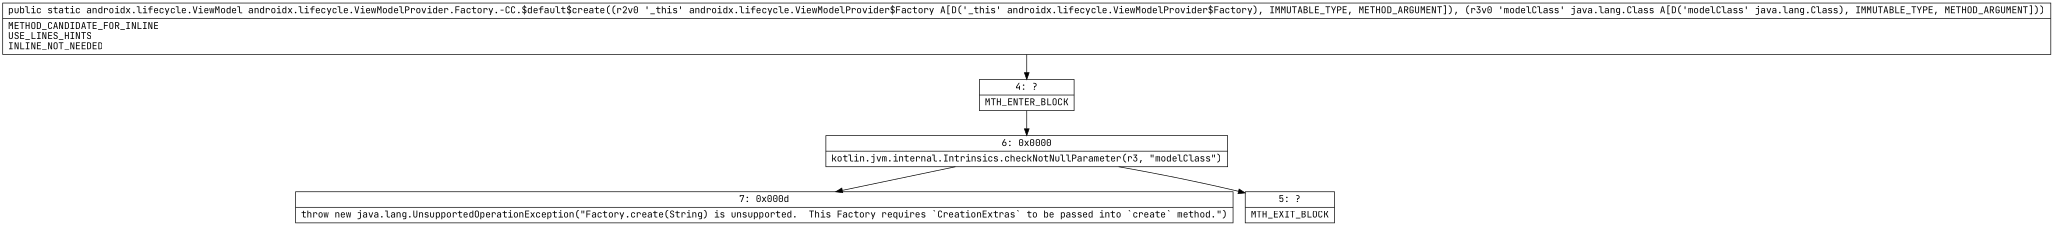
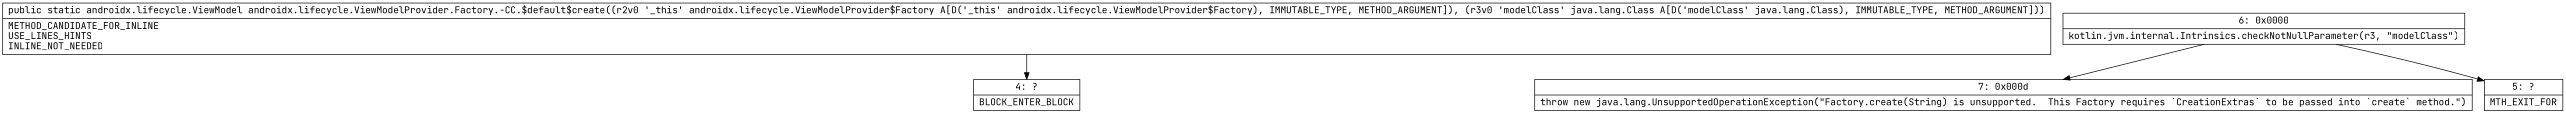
(1027, 102) -> (1027, 102)
(1027, 120) -> none
(1290, 215) -> (2524, 102)
